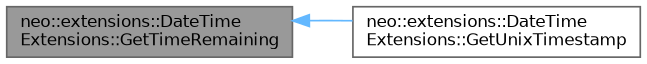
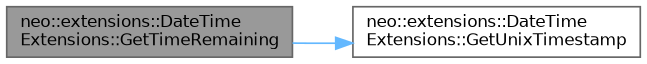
(331, 21) -> (314, 43)
